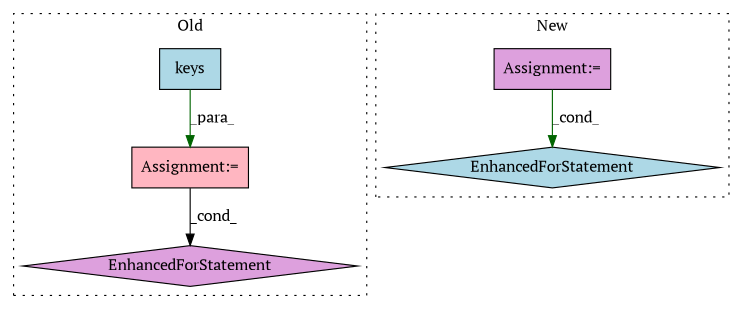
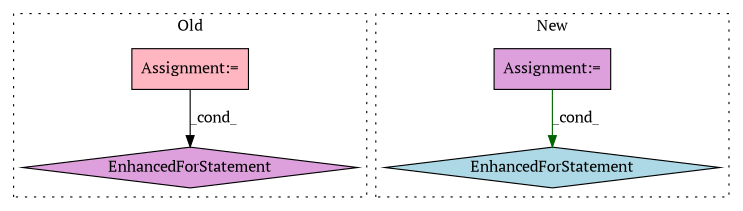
(190, 69) -> none
